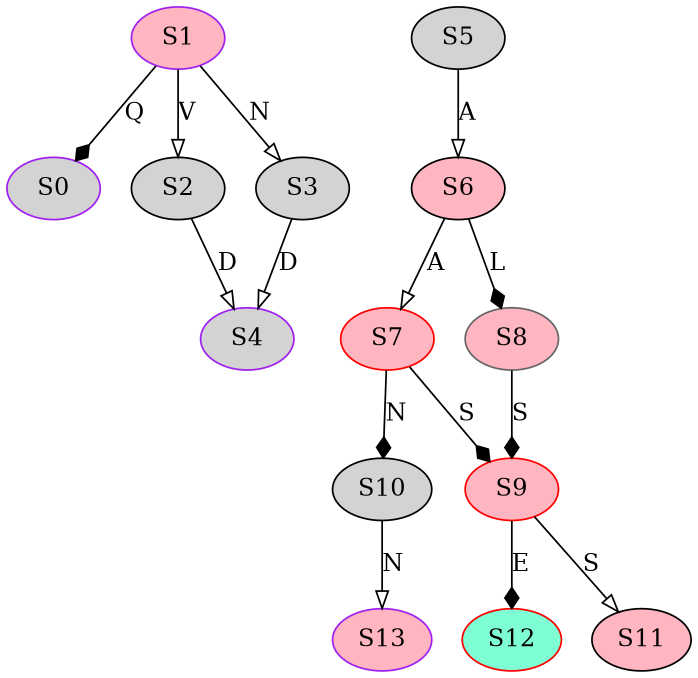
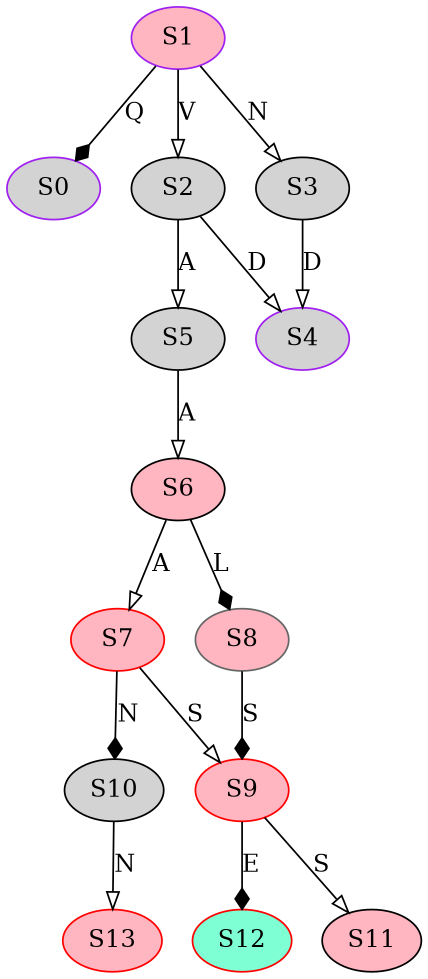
none -> (178, 255)
(443, 406) -> (174, 708)
(382, 640) -> (112, 941)
